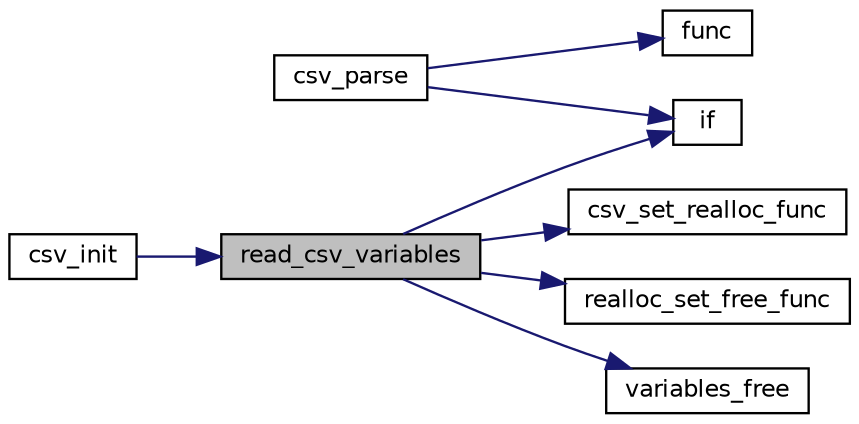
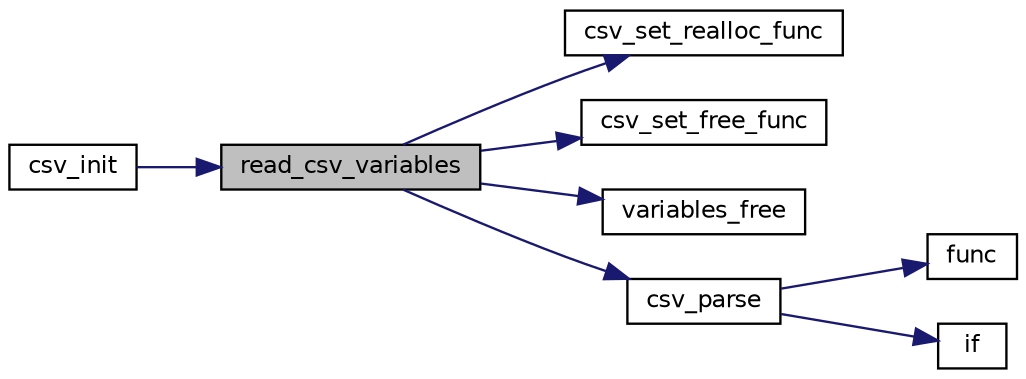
(525, 183) -> (504, 233)
(707, 301) -> (704, 122)
